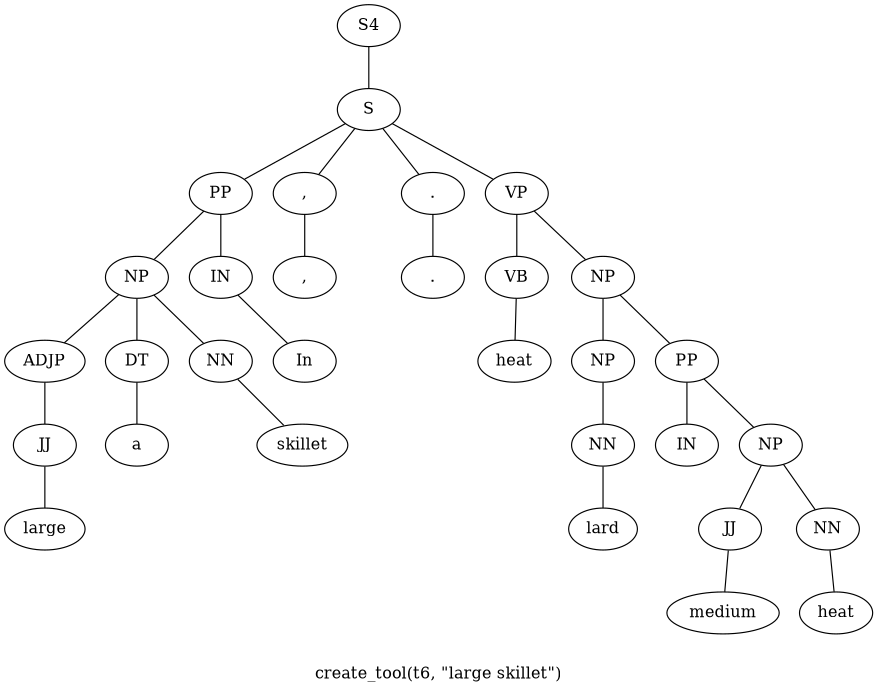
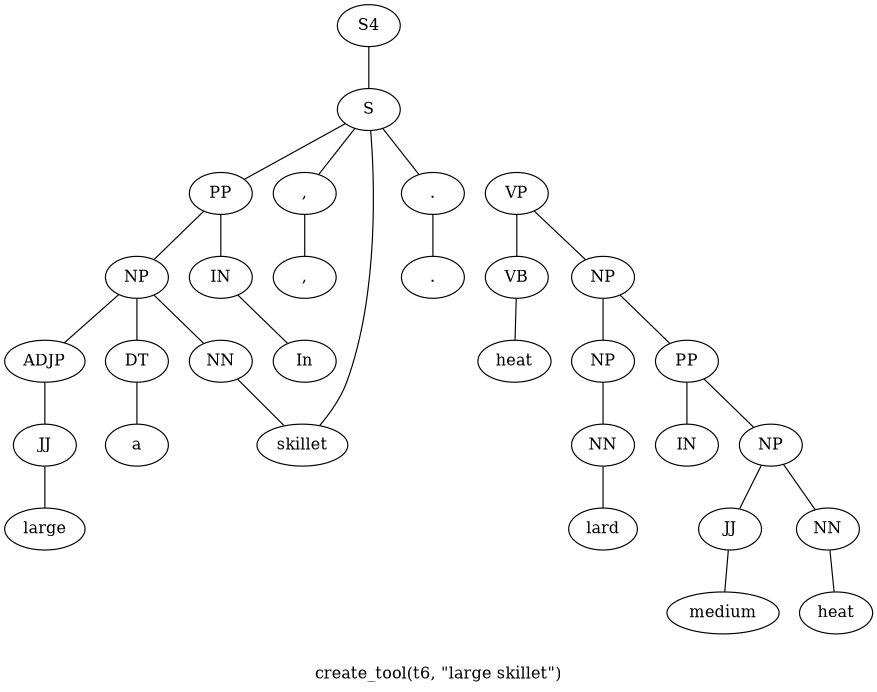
(443, 151) -> (369, 283)
